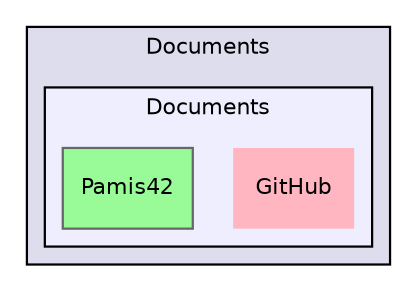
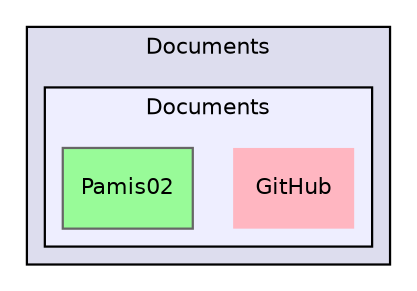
(128, 188) -> (128, 188)
